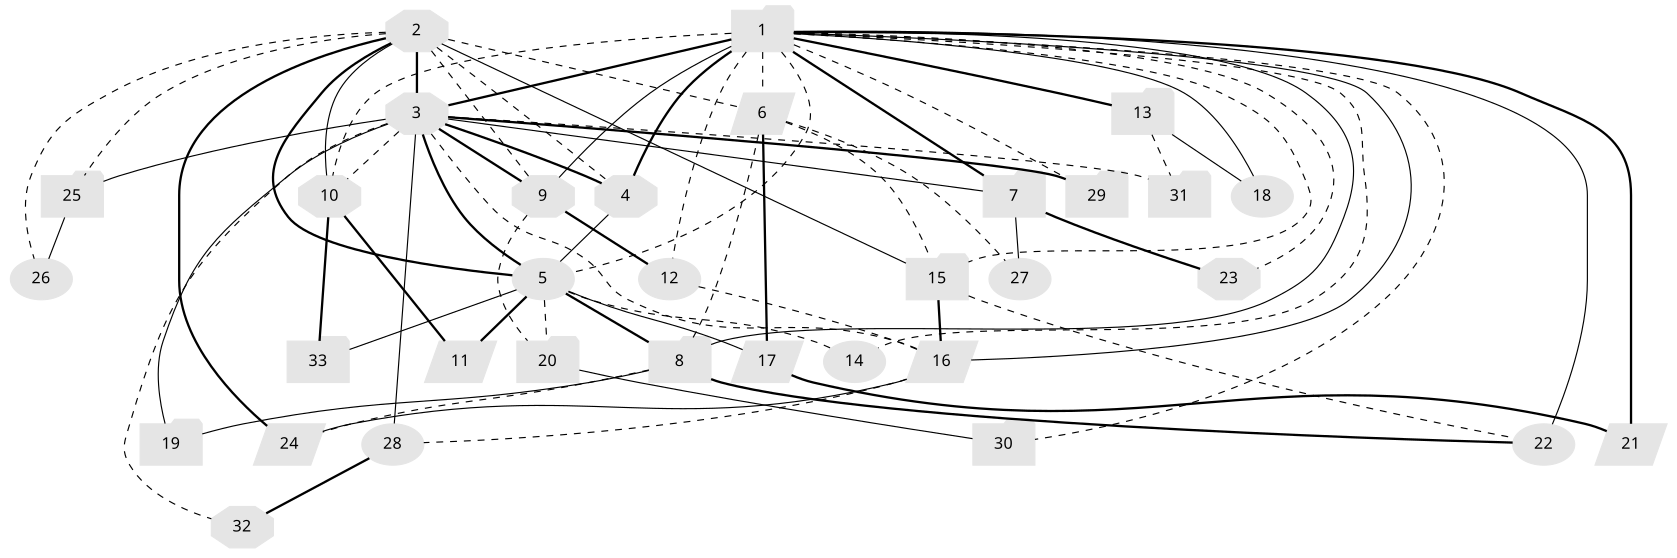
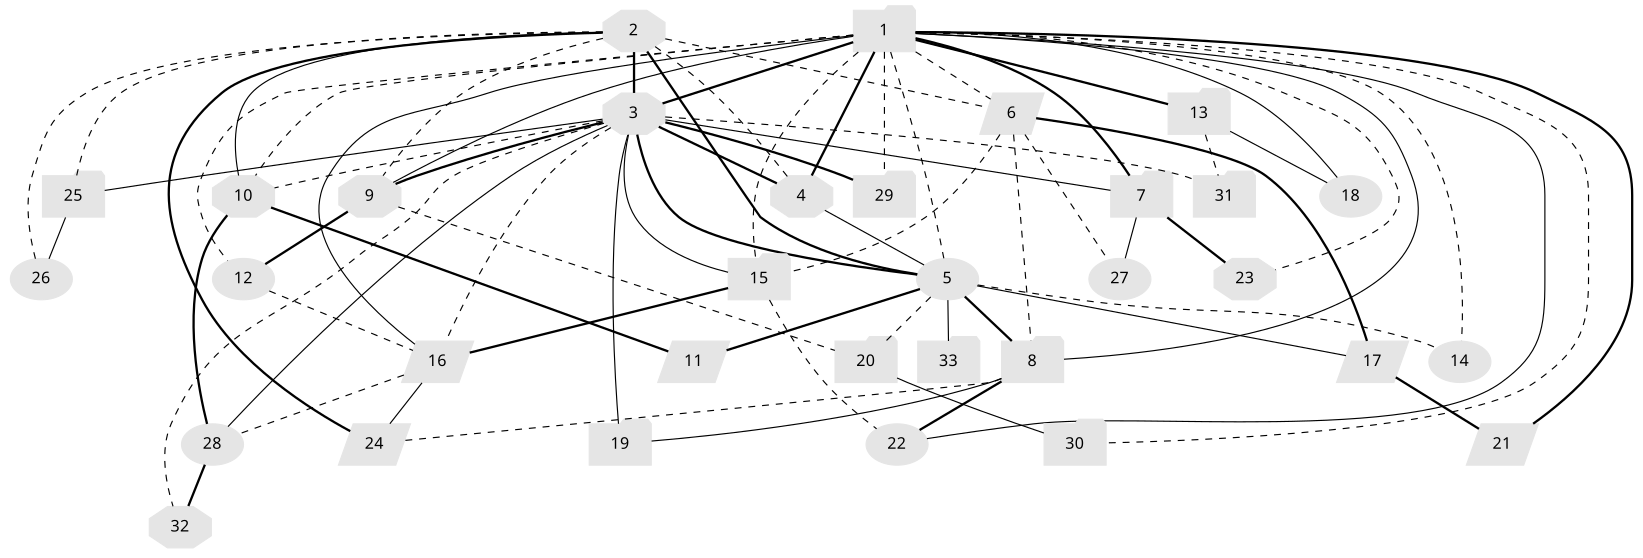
(685, 159) -> (643, 227)
(324, 279) -> (194, 316)
